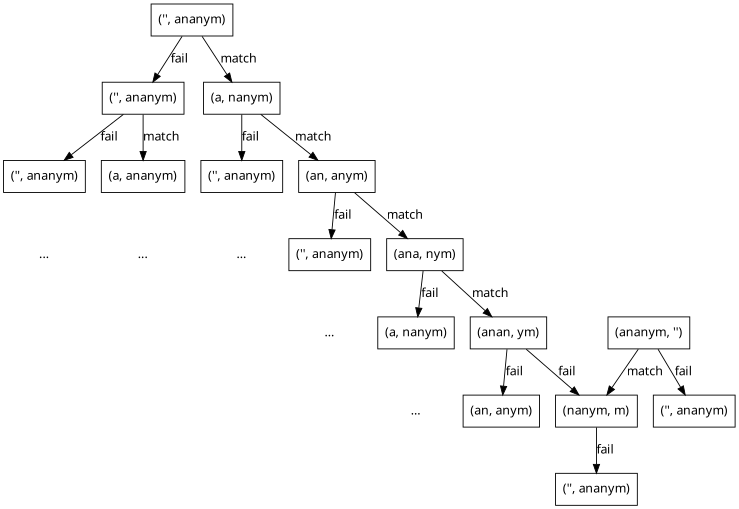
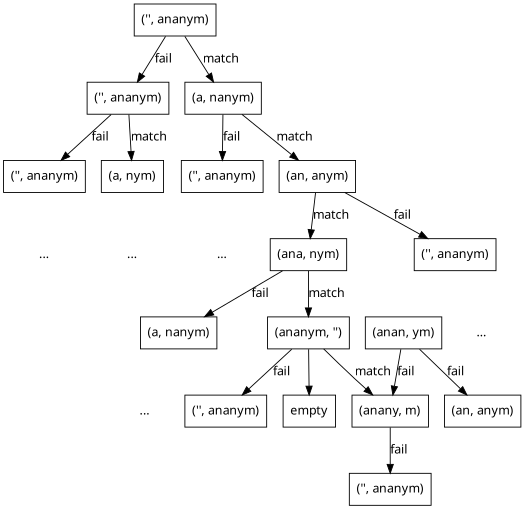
(143, 176) -> (132, 176)
(463, 291) -> (308, 289)
none -> (309, 411)
(596, 411) -> (390, 411)
